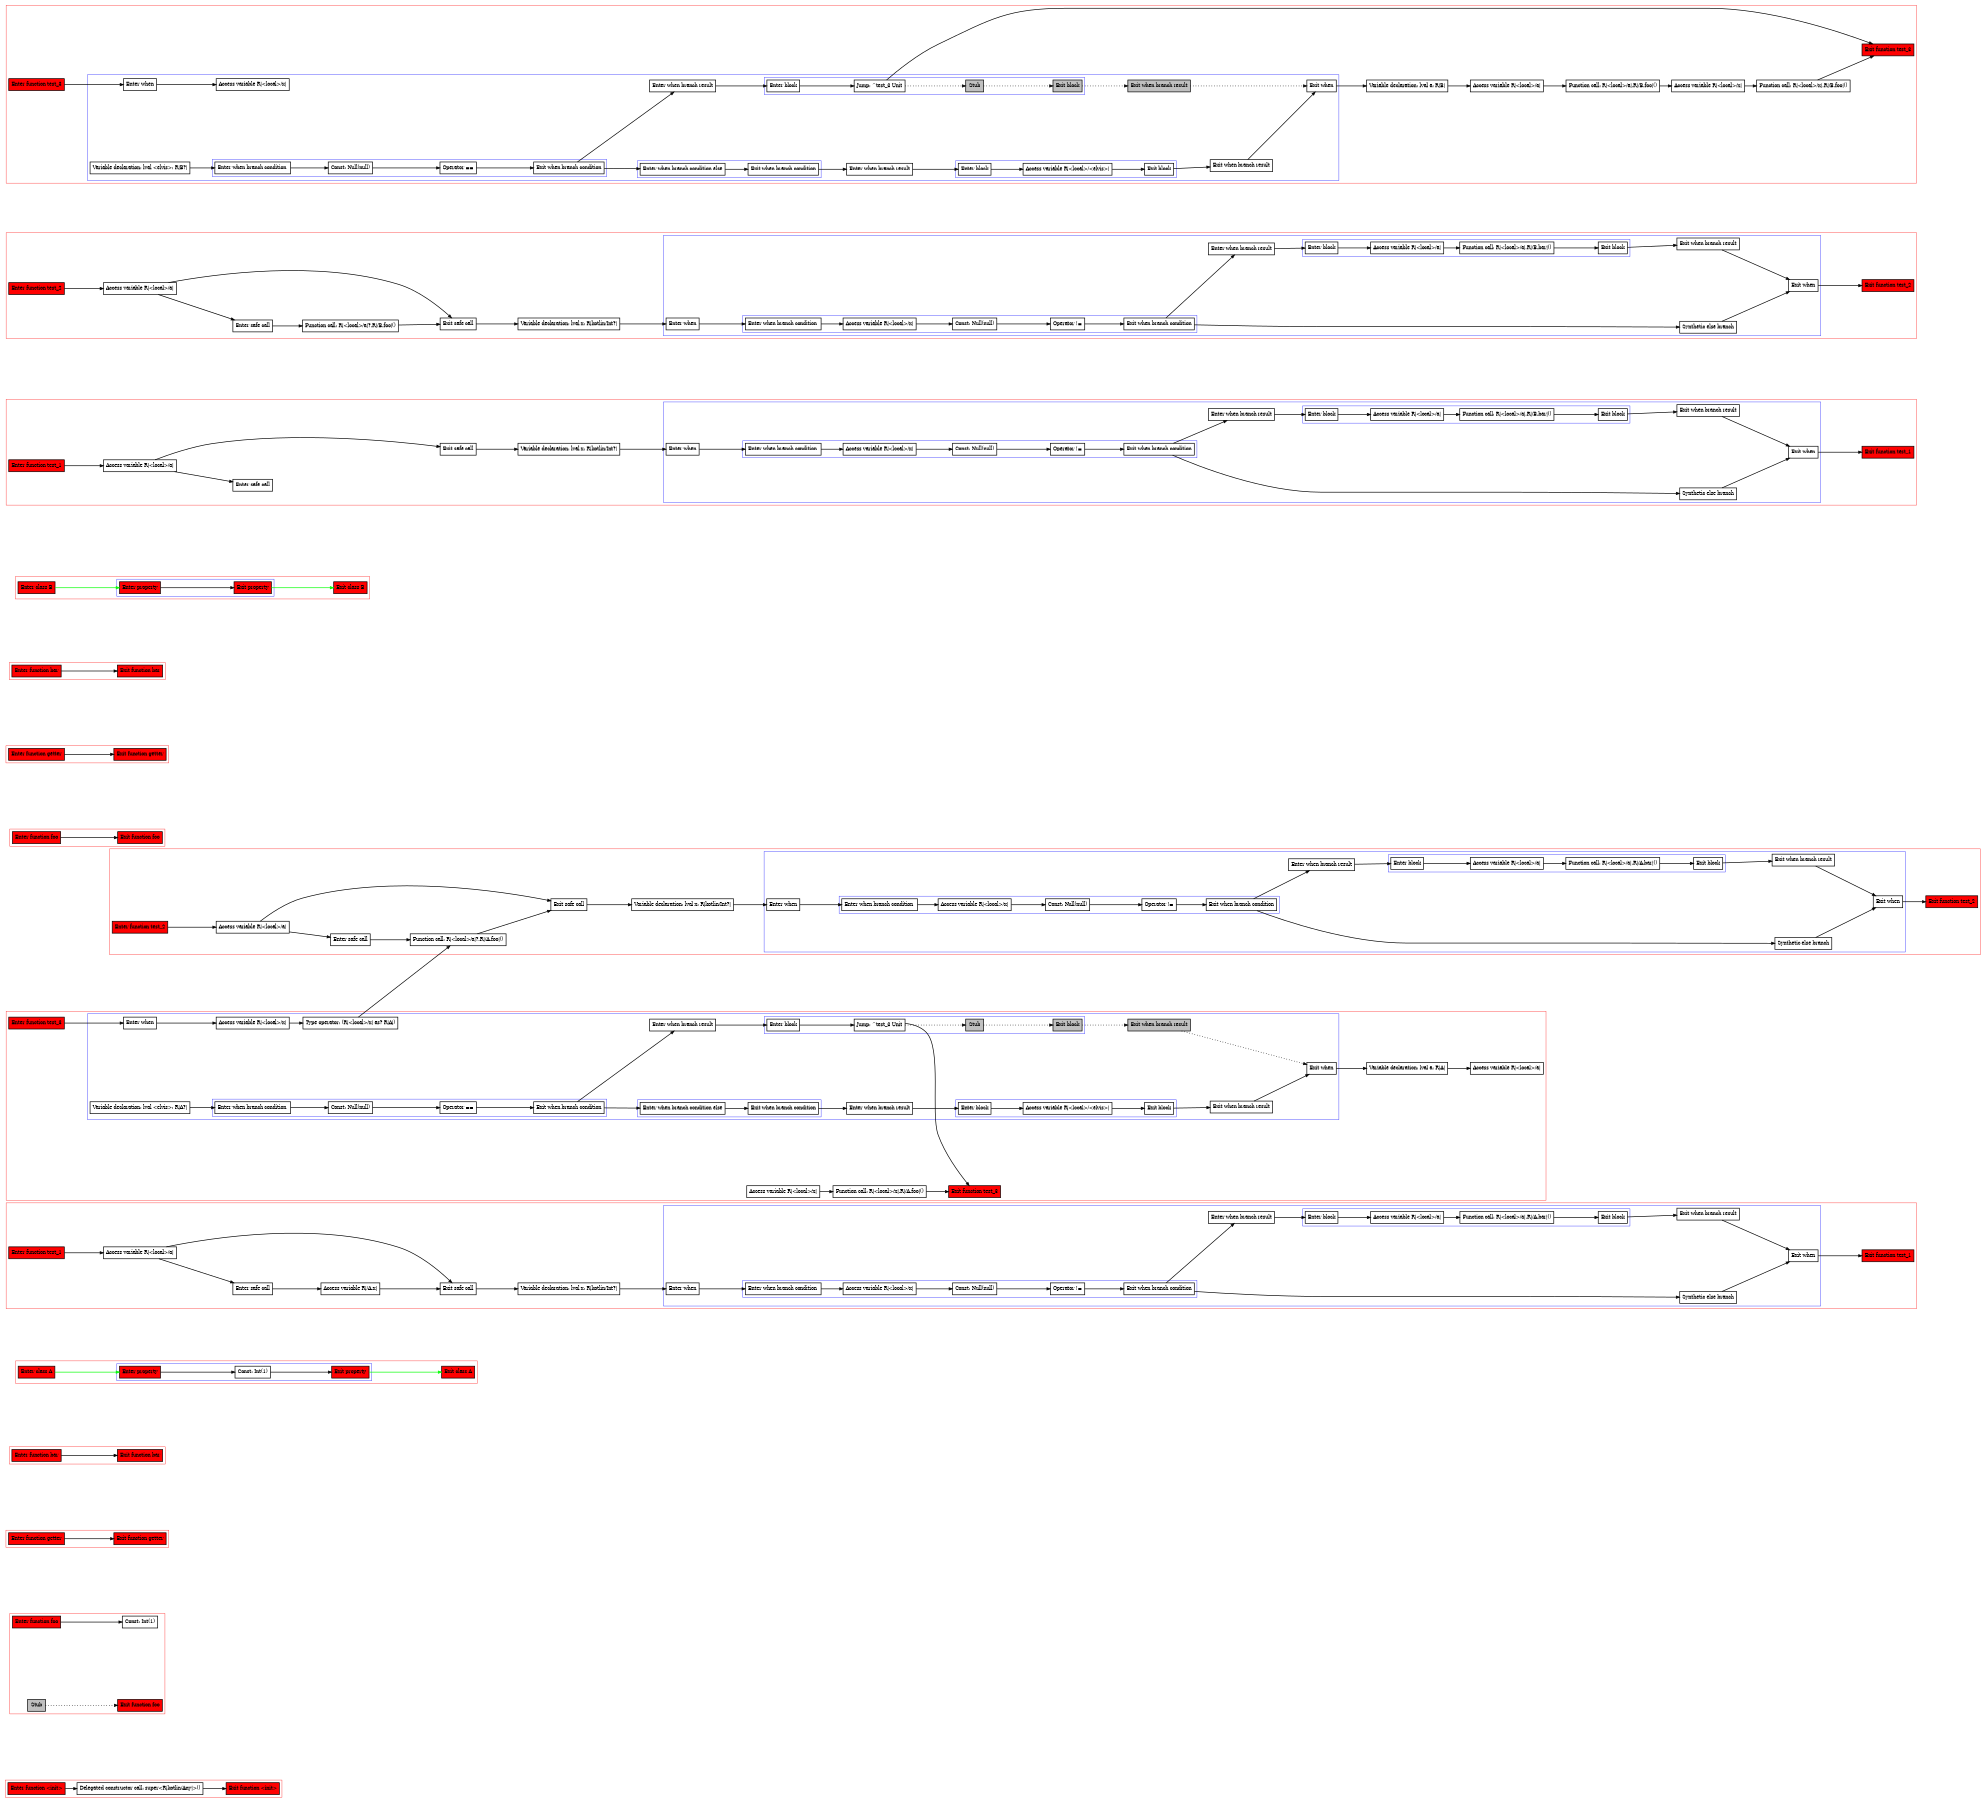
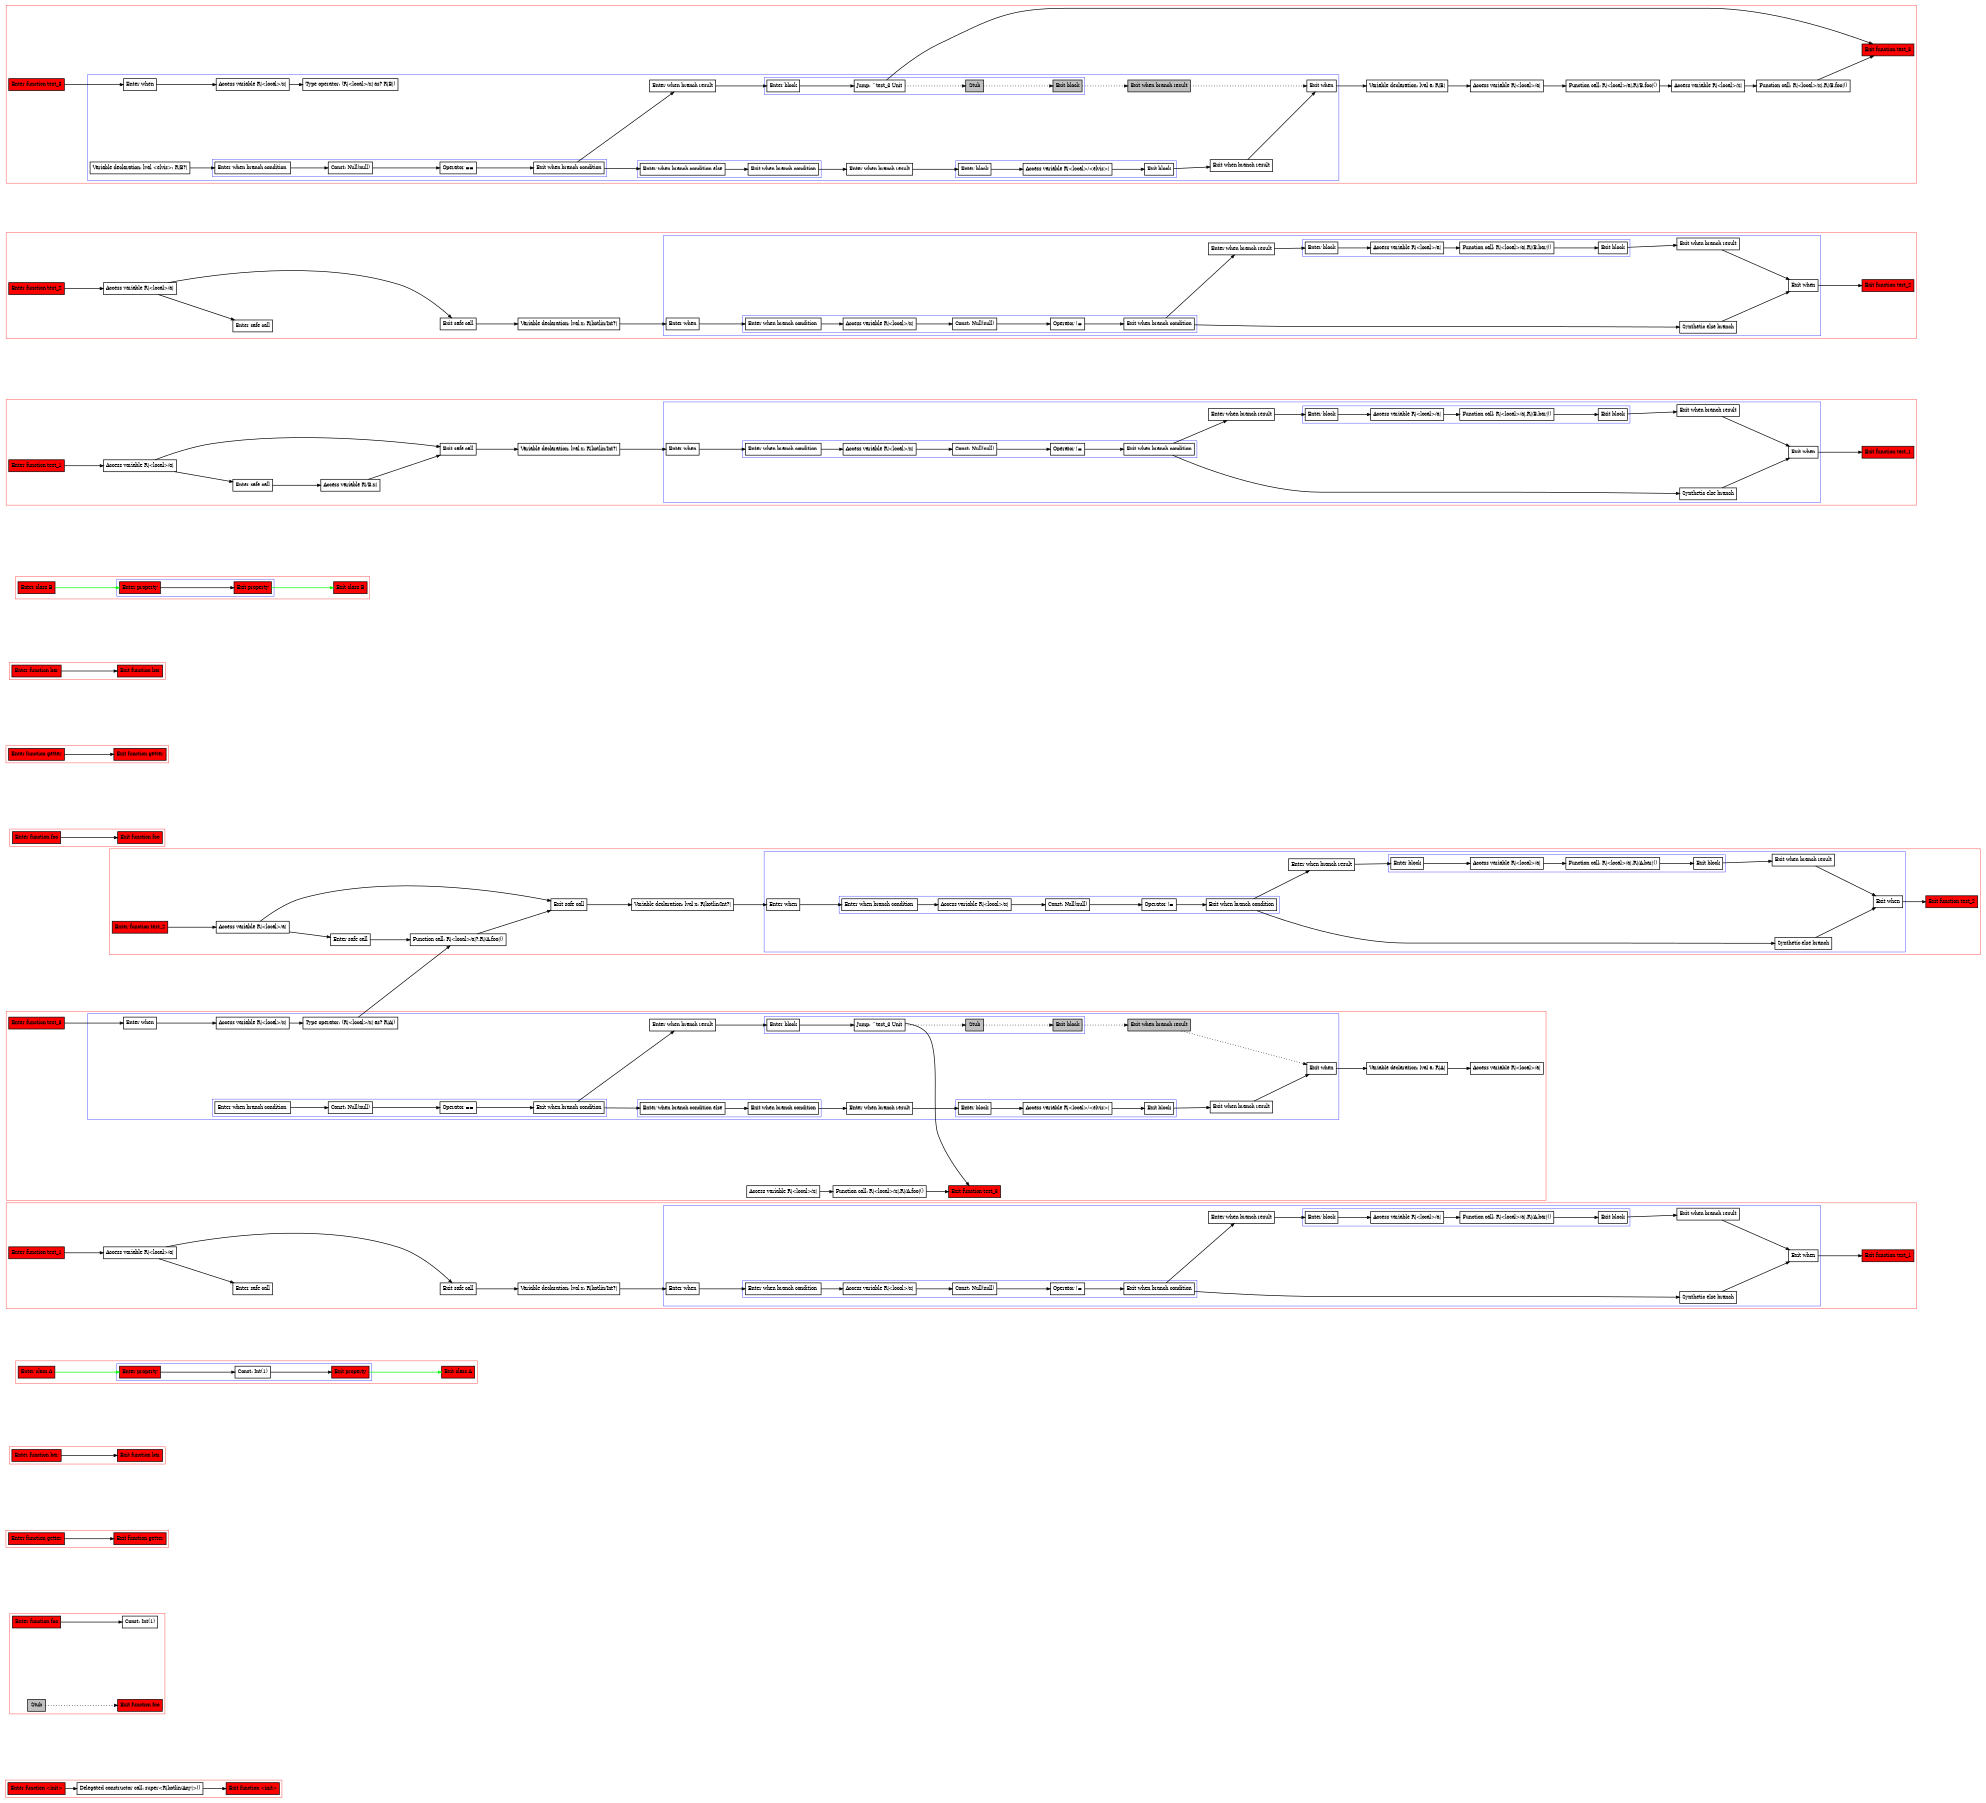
none -> (350, 85)
(350, 326) -> none
none -> (350, 485)
(140, 1108) -> none
(350, 1289) -> none
